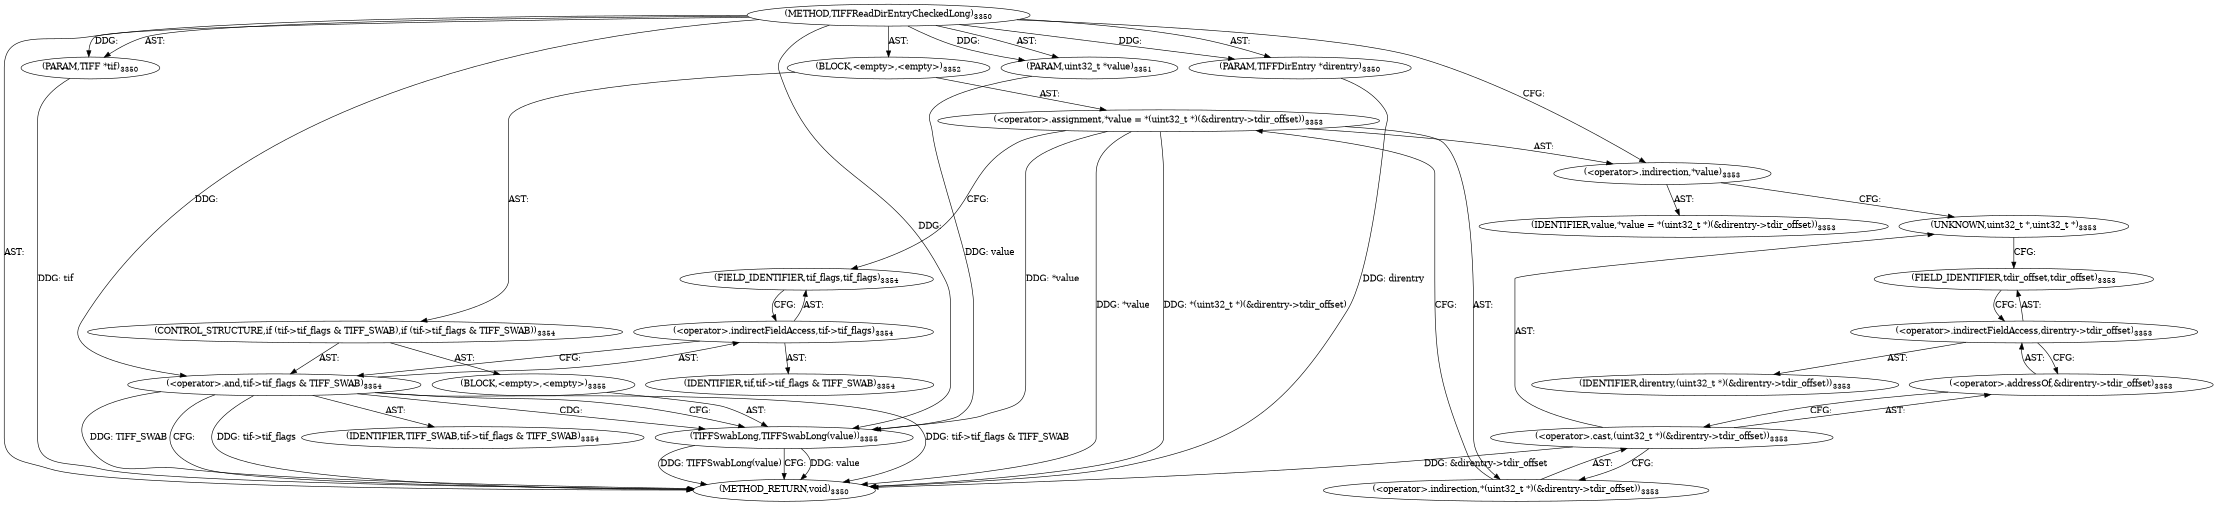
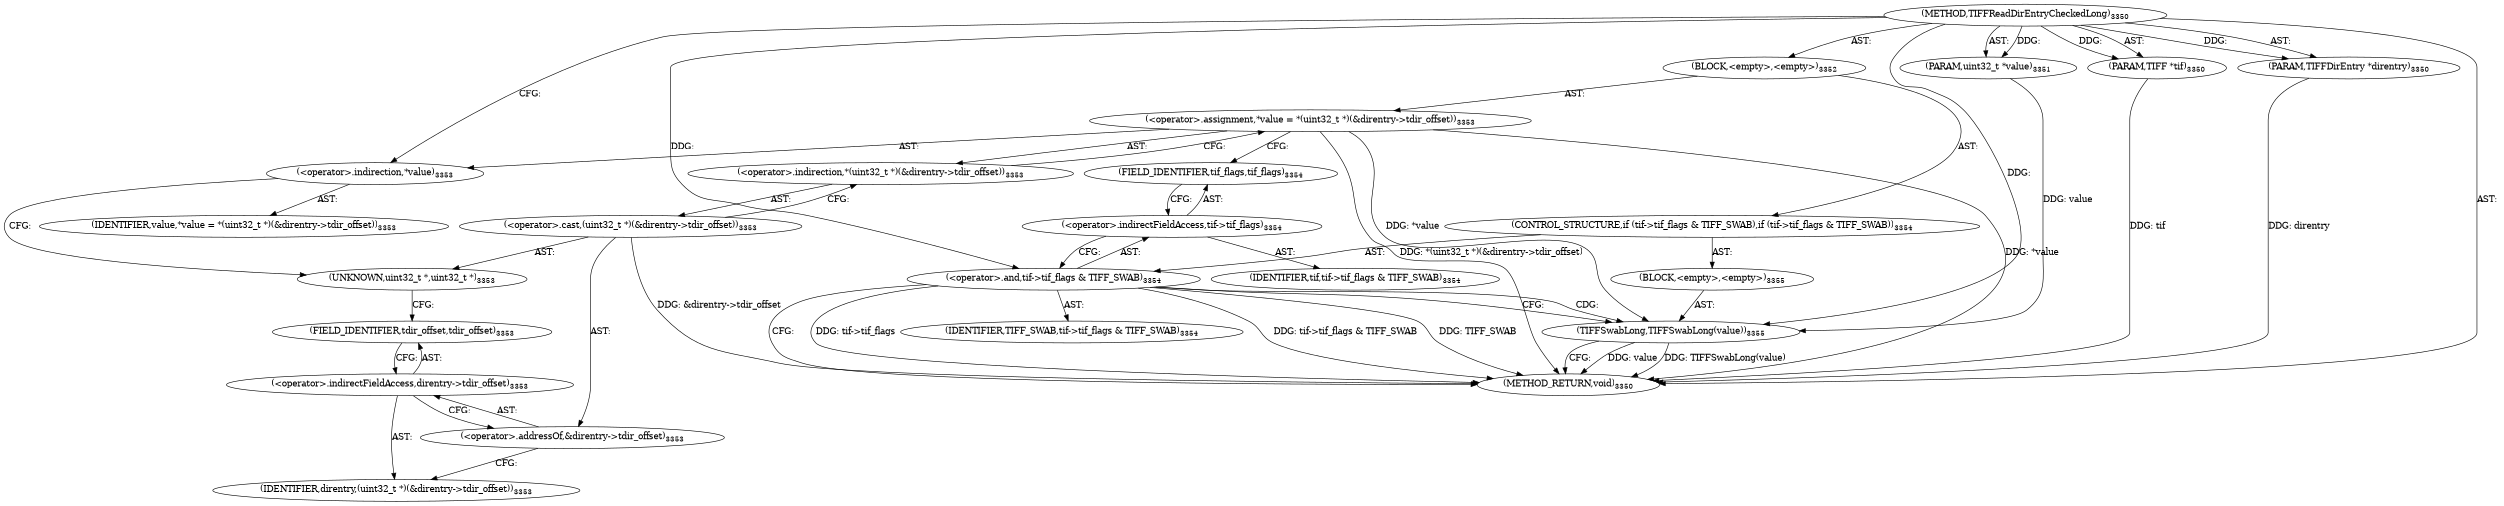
(1828, 404) -> (487, 463)
